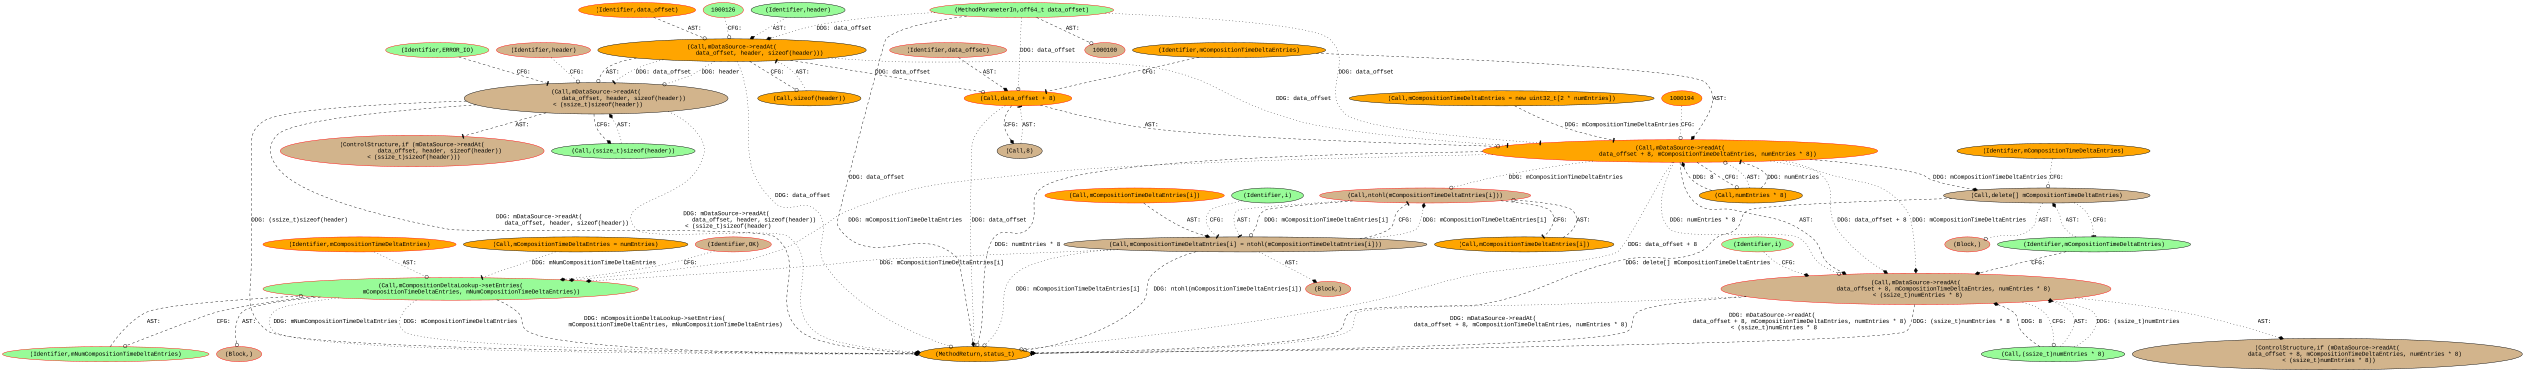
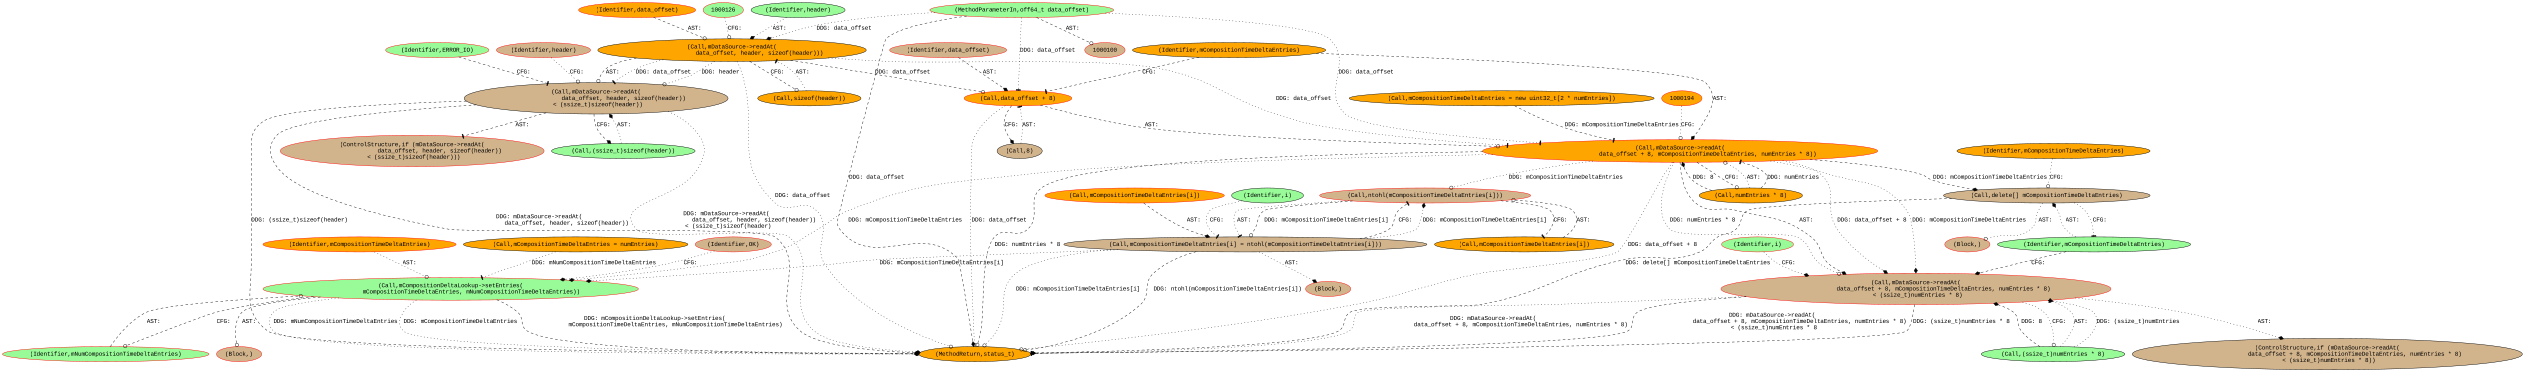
(1020, 53) -> (1020, 53)
